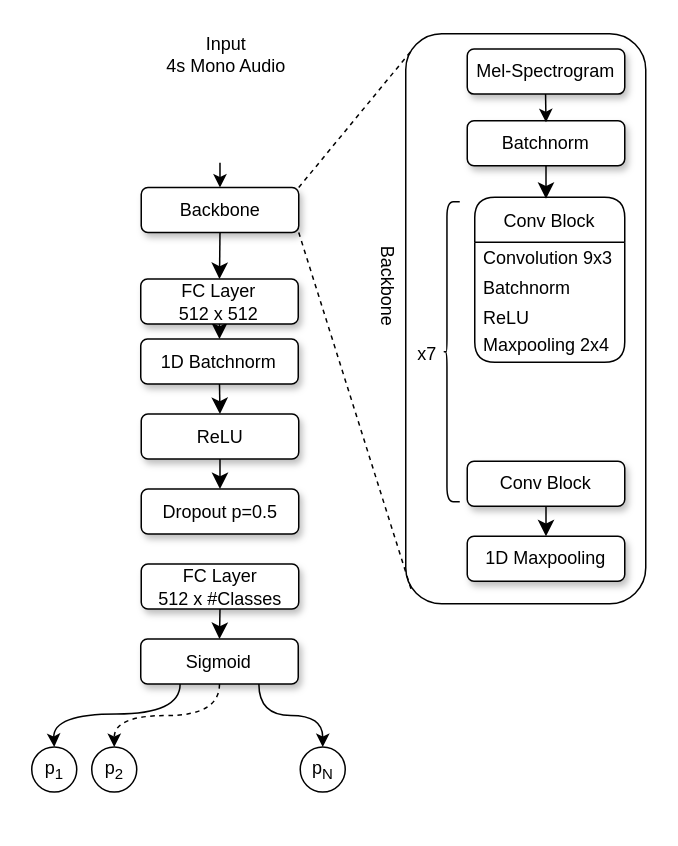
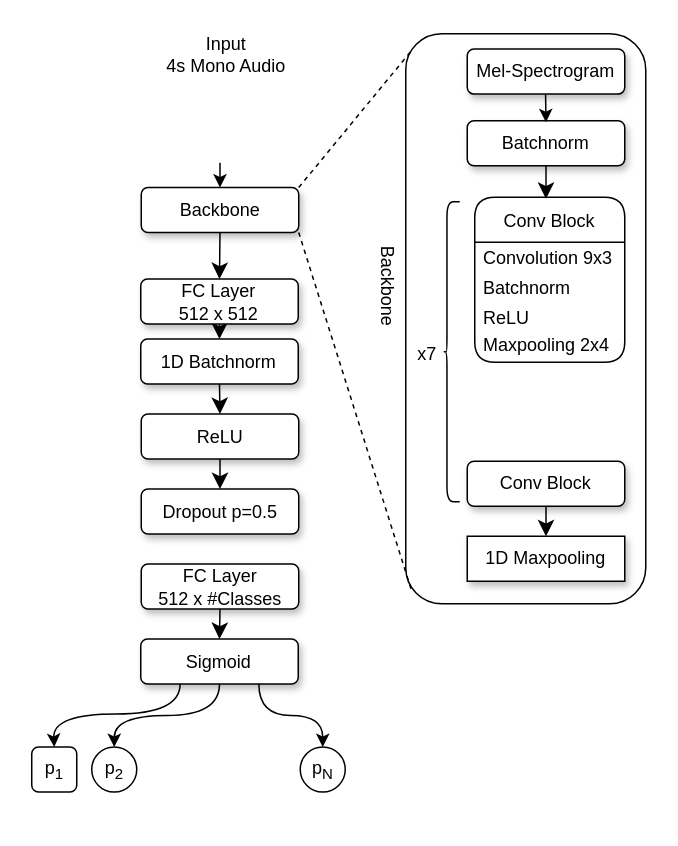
(546, 559) -> (546, 559)
(171, 715) -> (171, 715)
(54, 770) -> (54, 770)
